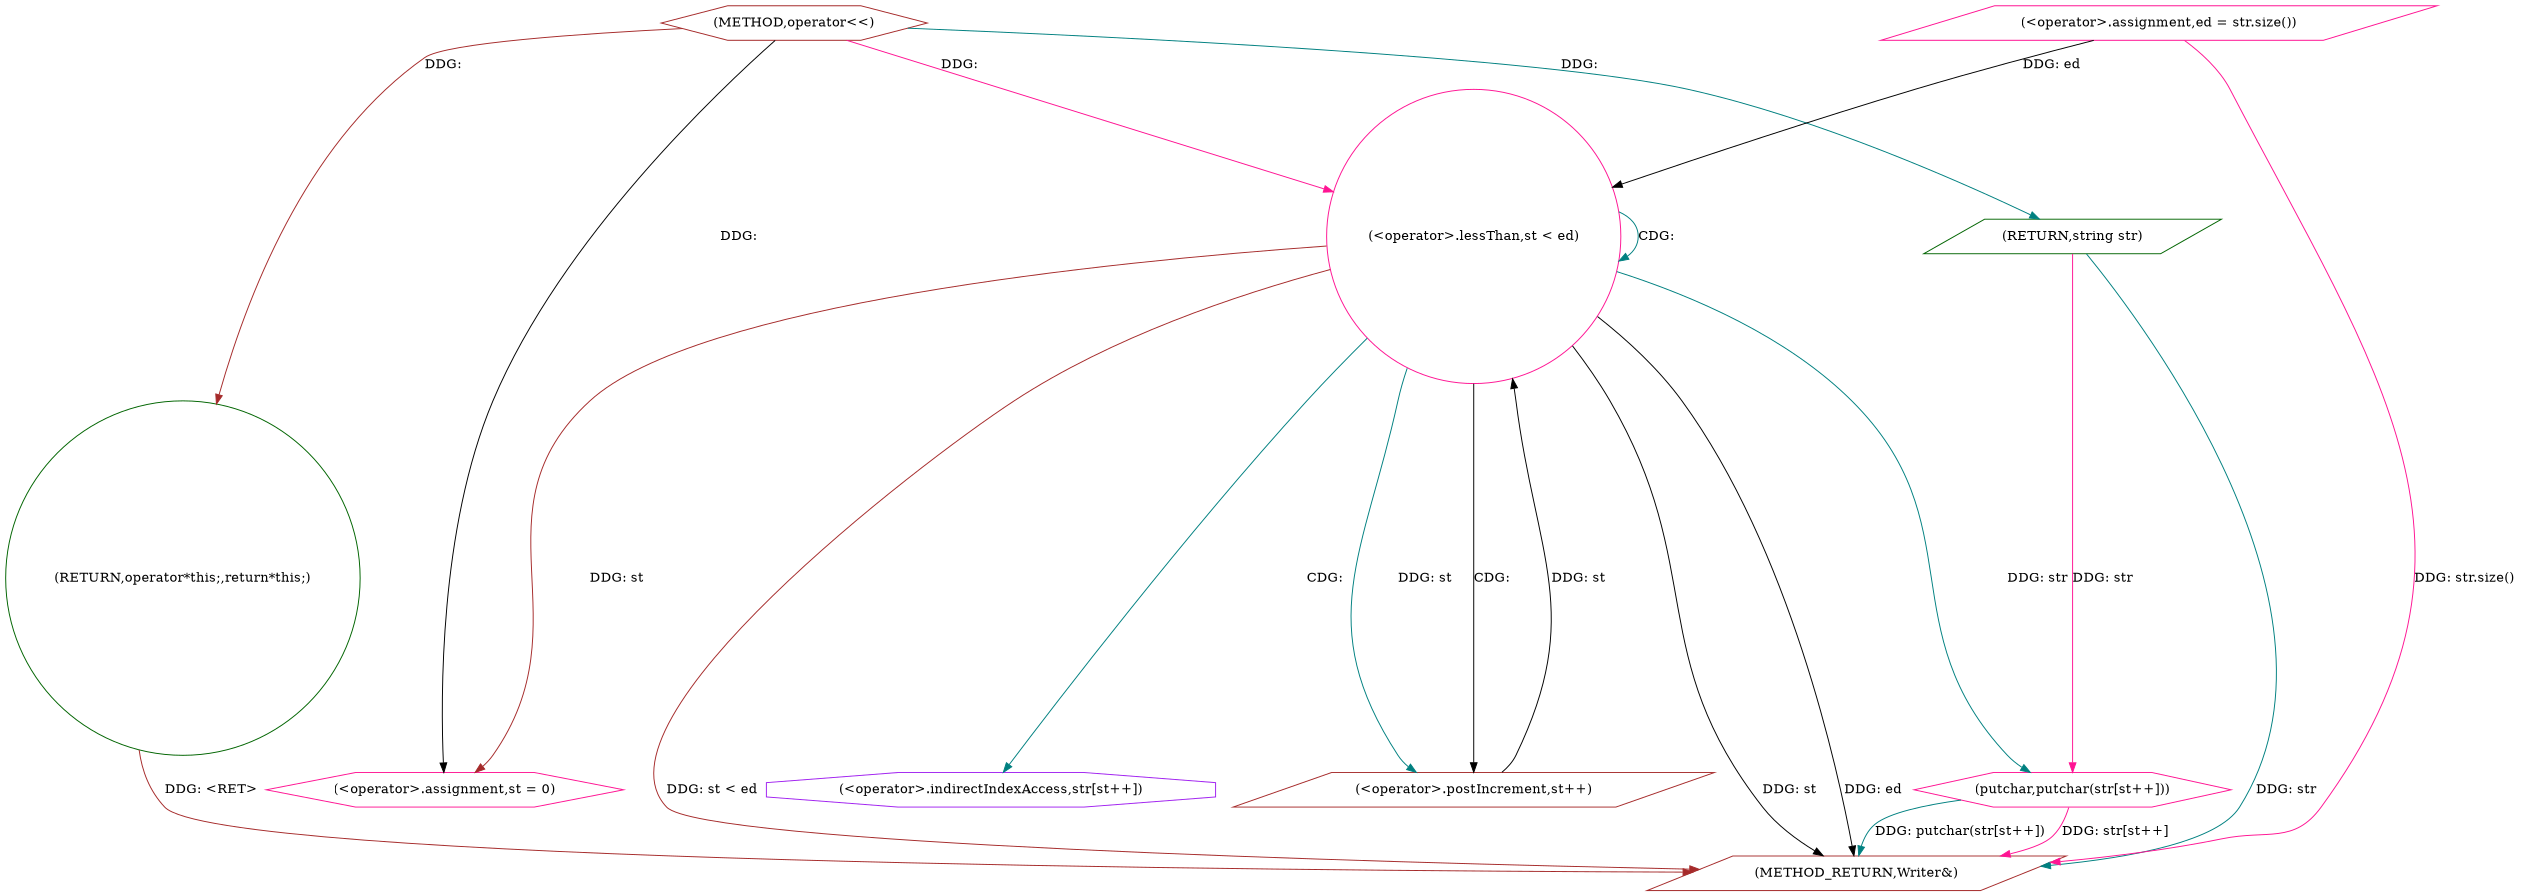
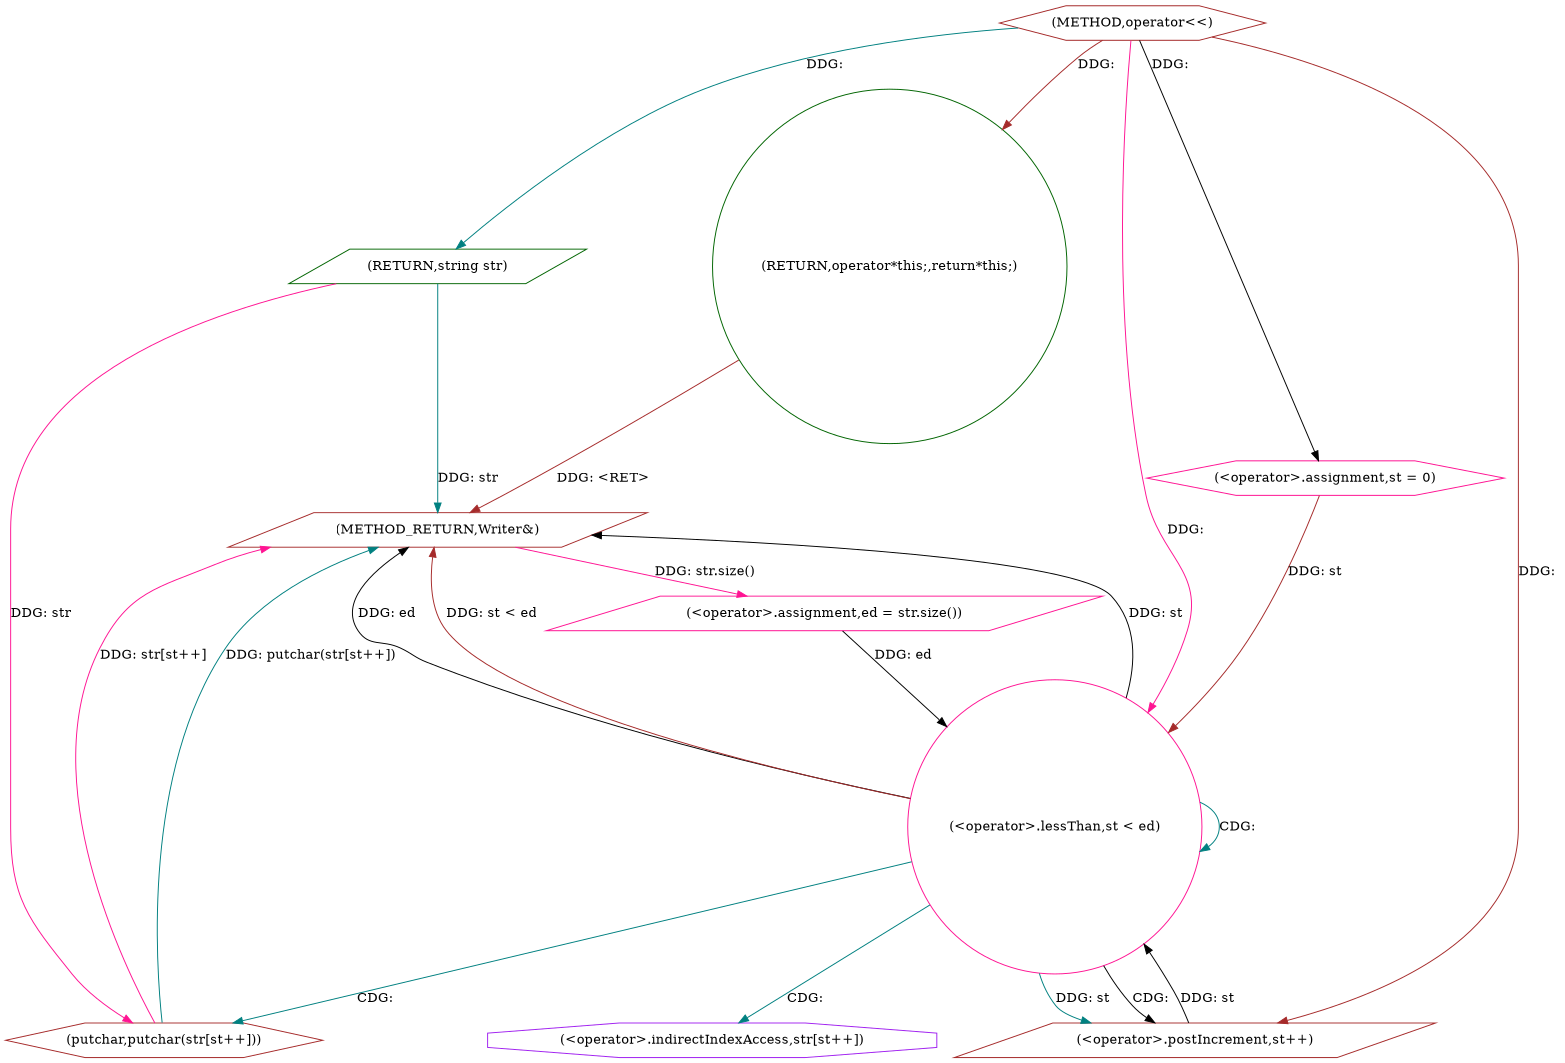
(756, 328) -> (1261, 619)
none -> (1518, 502)
(2415, 541) -> (626, 571)
(2038, 578) -> (378, 998)
(2073, 790) -> (164, 1040)
